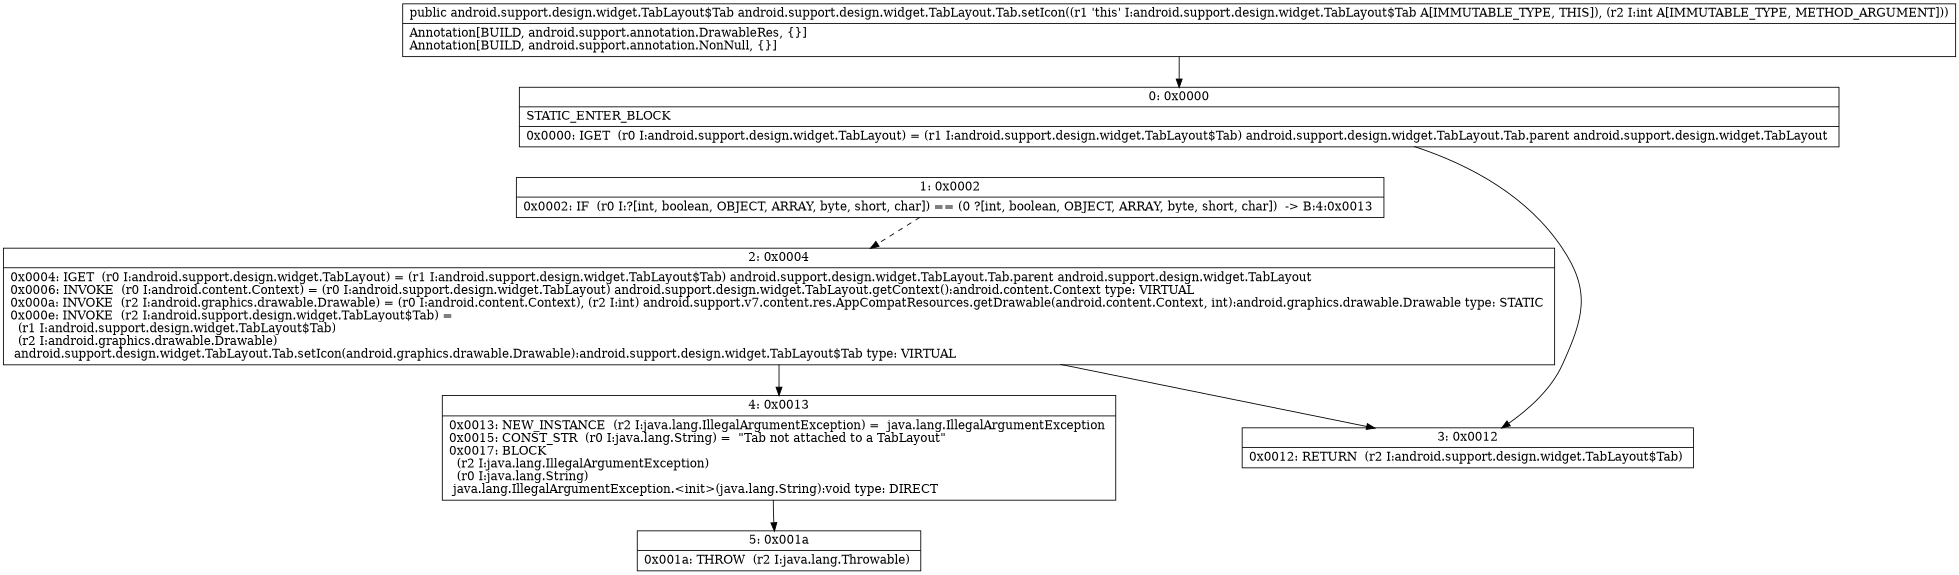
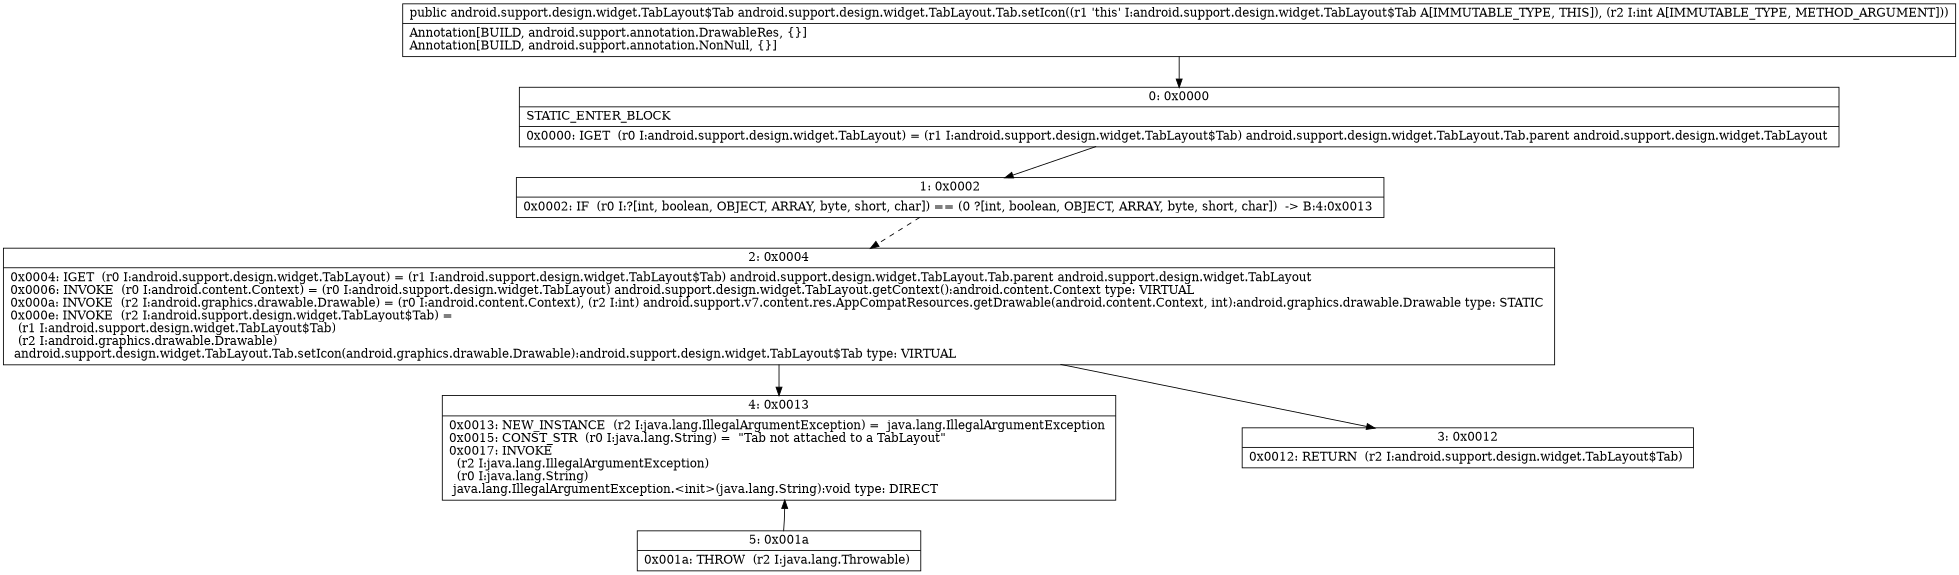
(1568, 257) -> (1054, 161)
(502, 451) -> (505, 451)
(773, 511) -> (784, 520)
